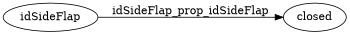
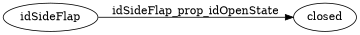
(191, 11) -> (196, 11)
